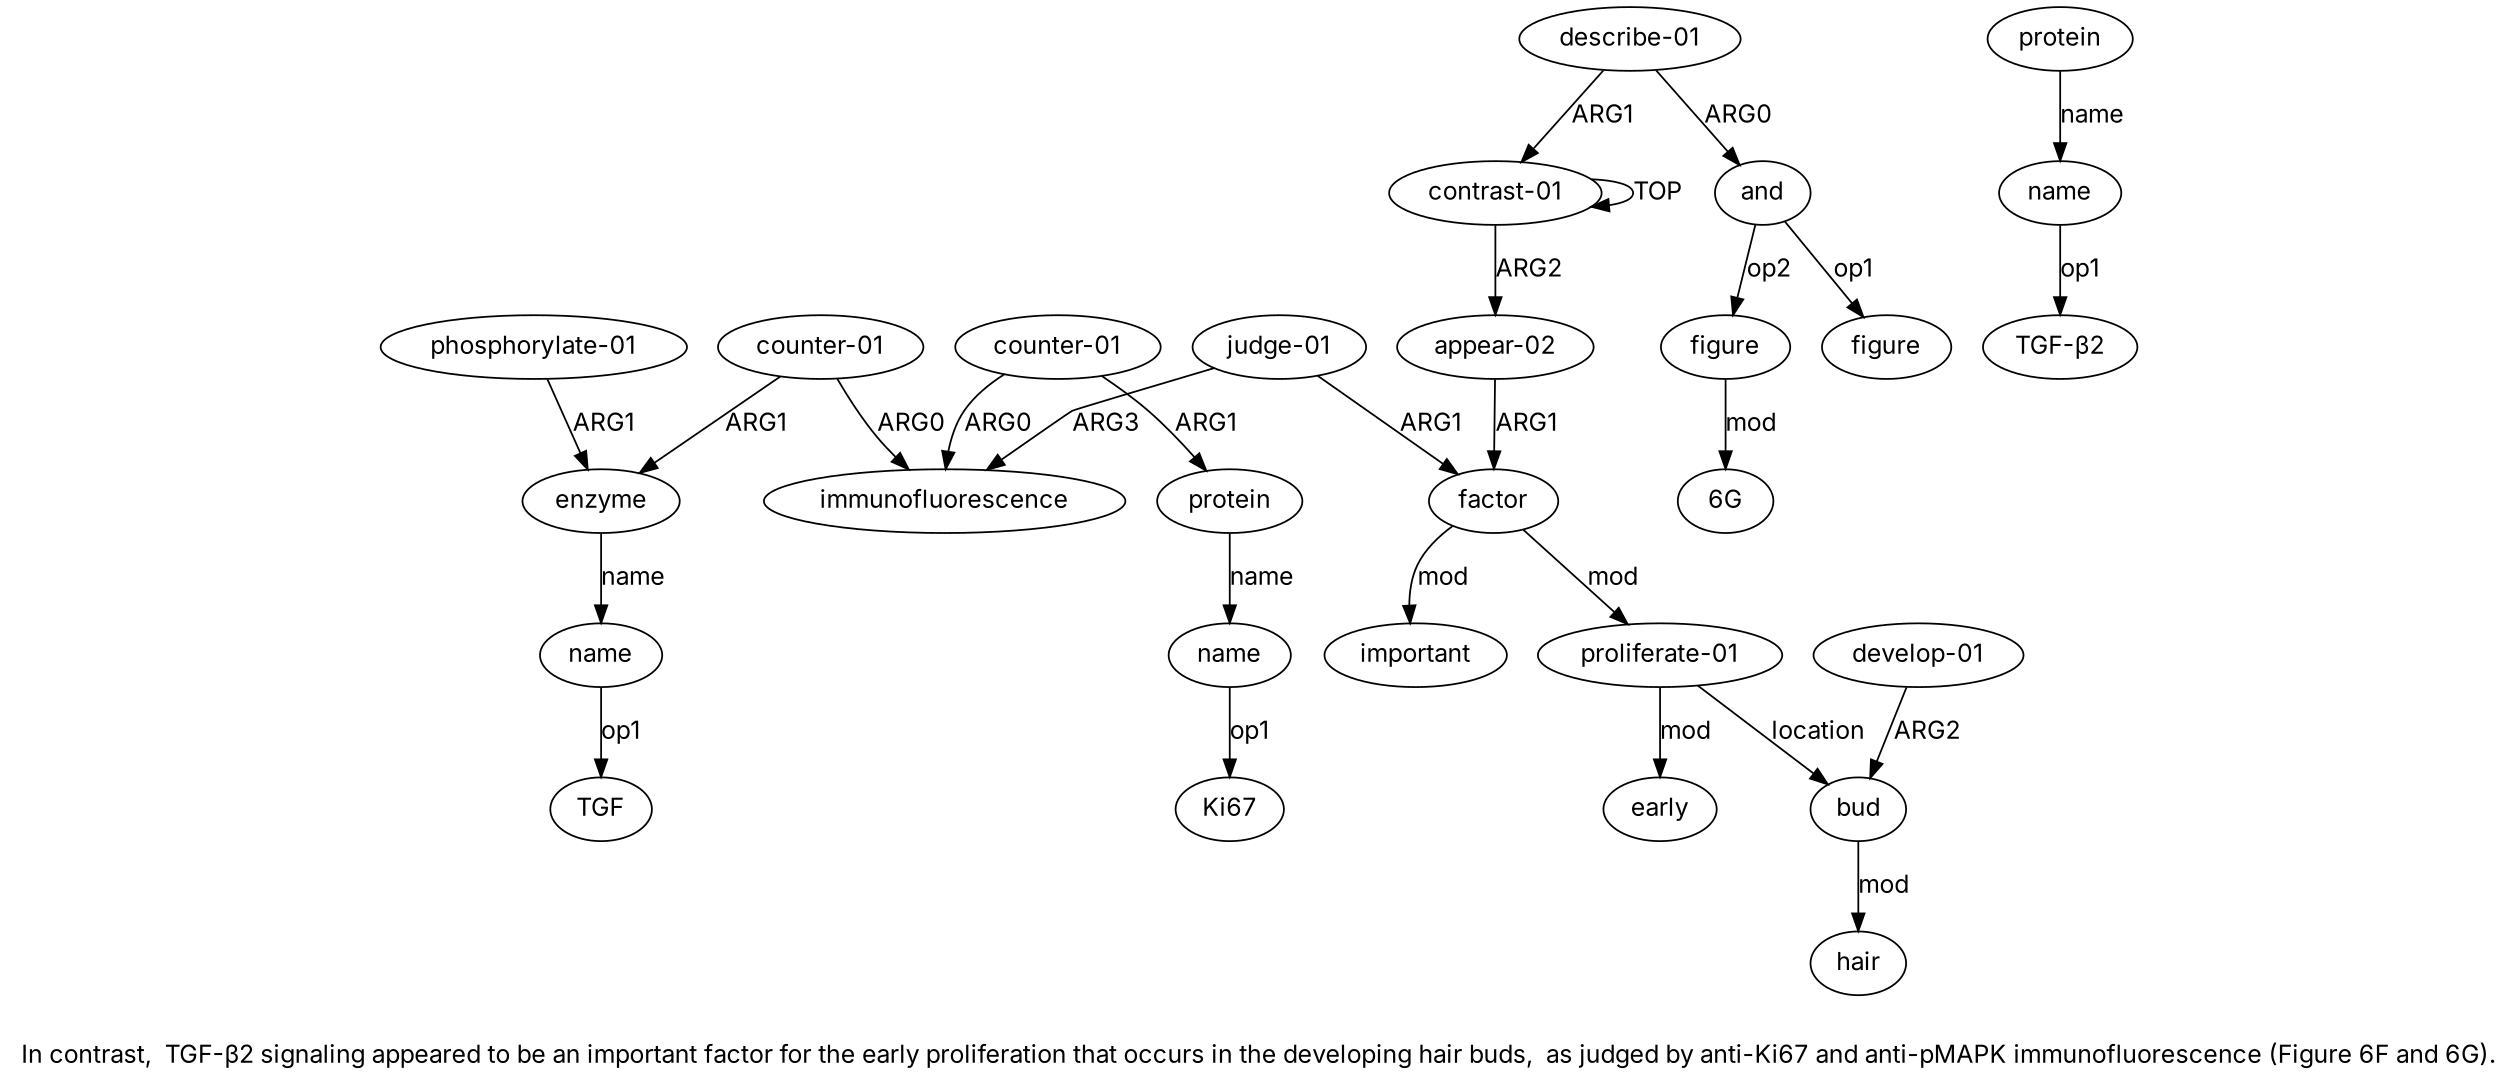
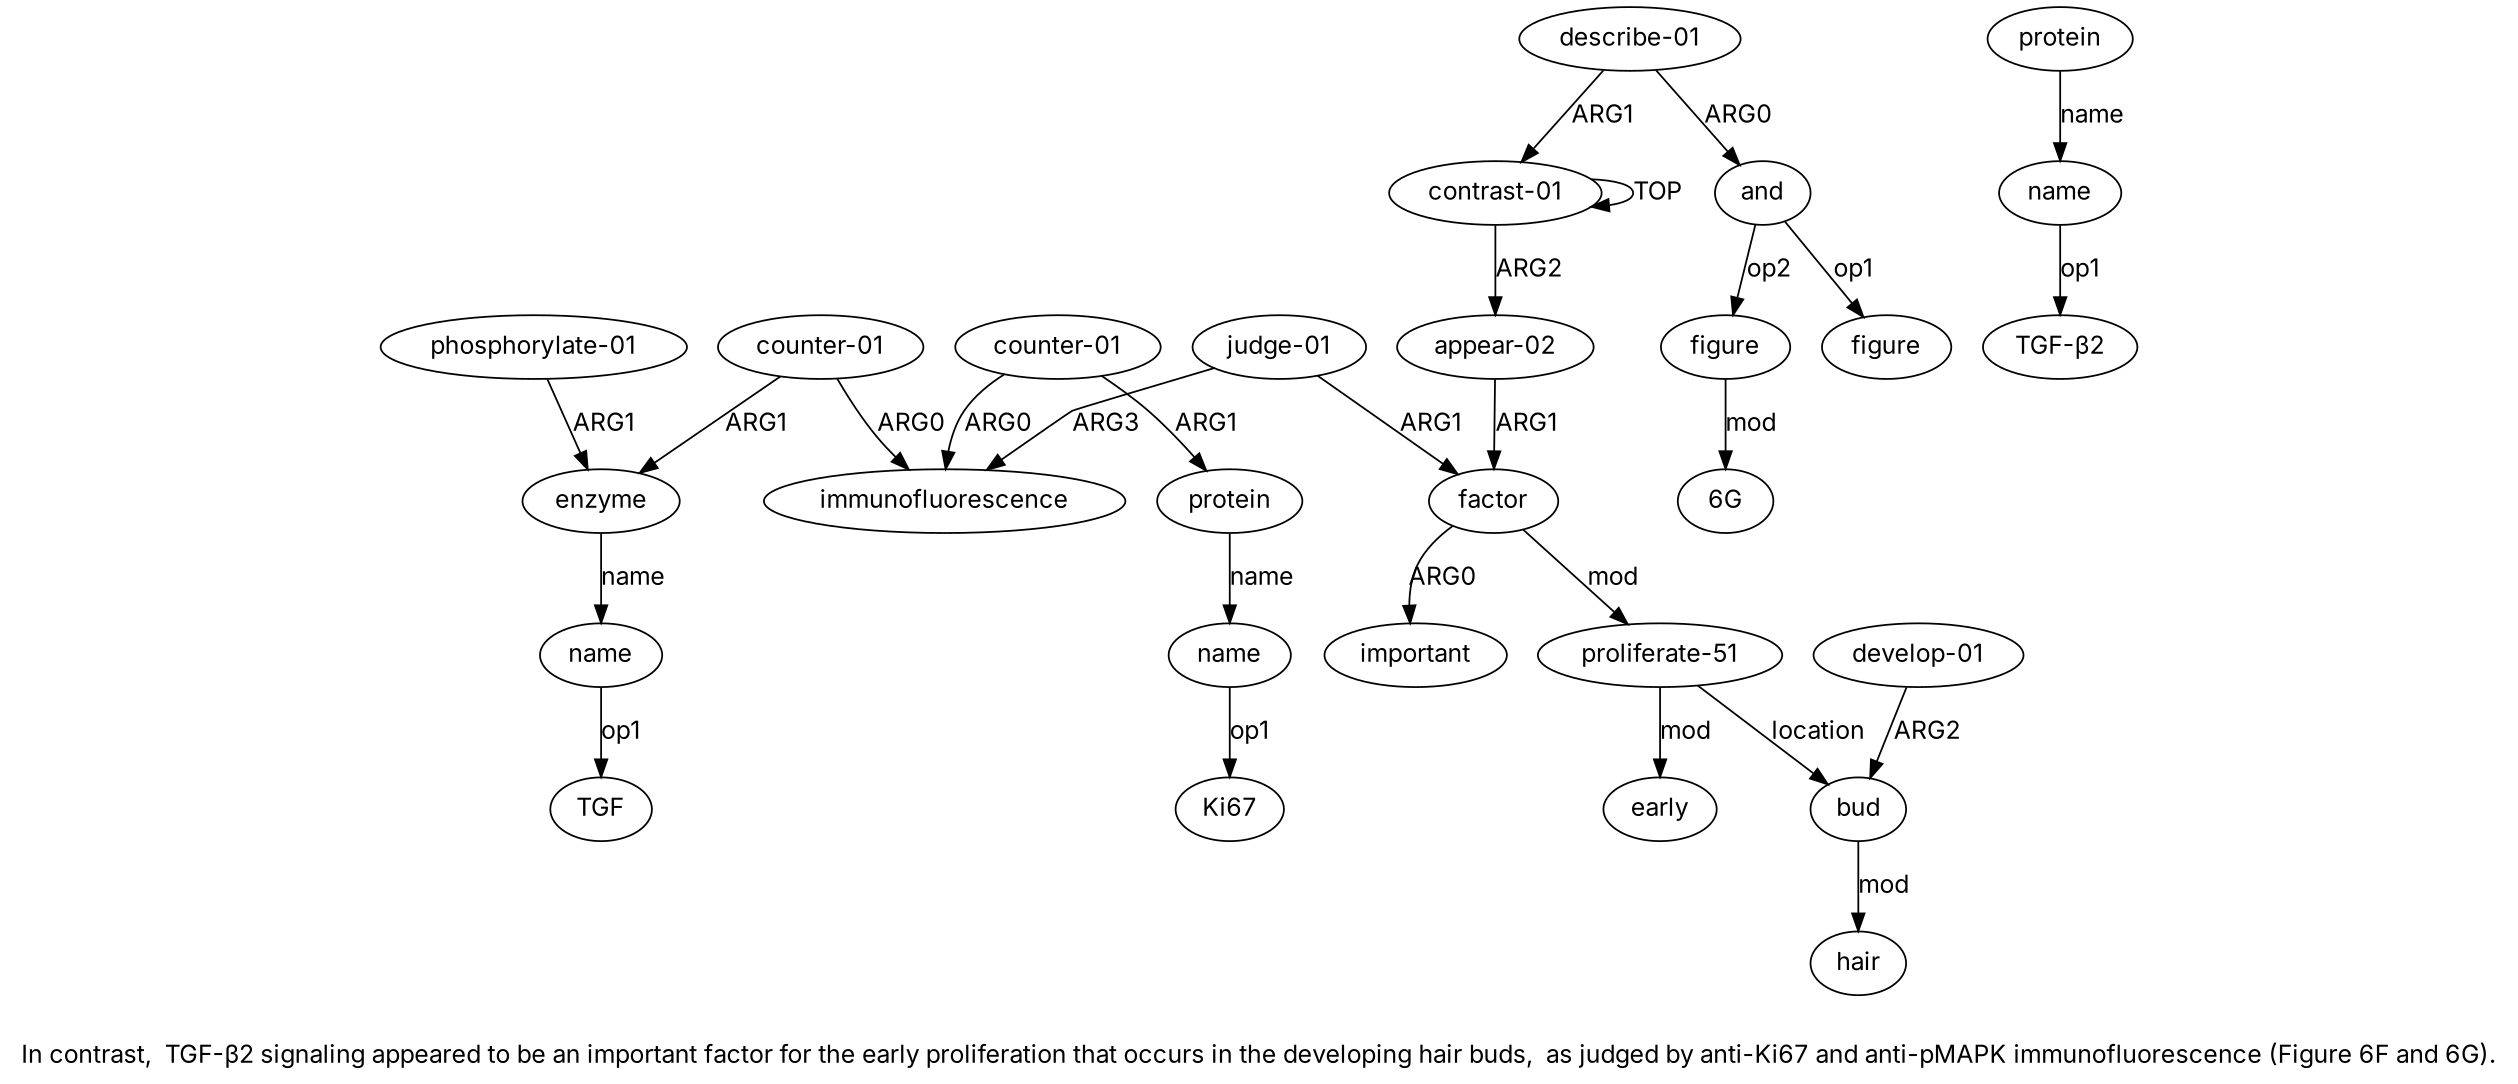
(1443, 578) -> (1443, 578)
(1660, 655) -> (1660, 655)
